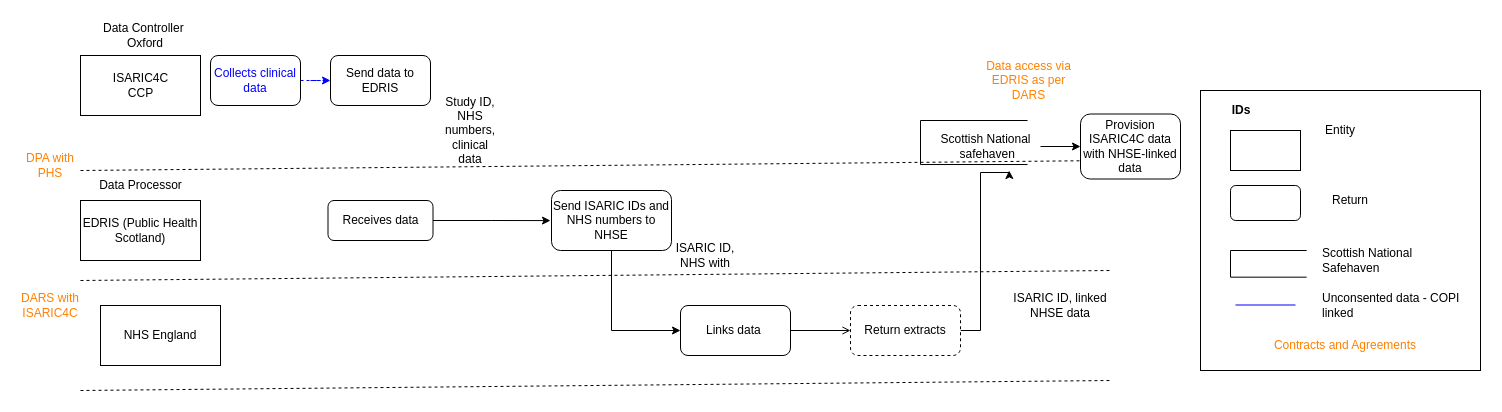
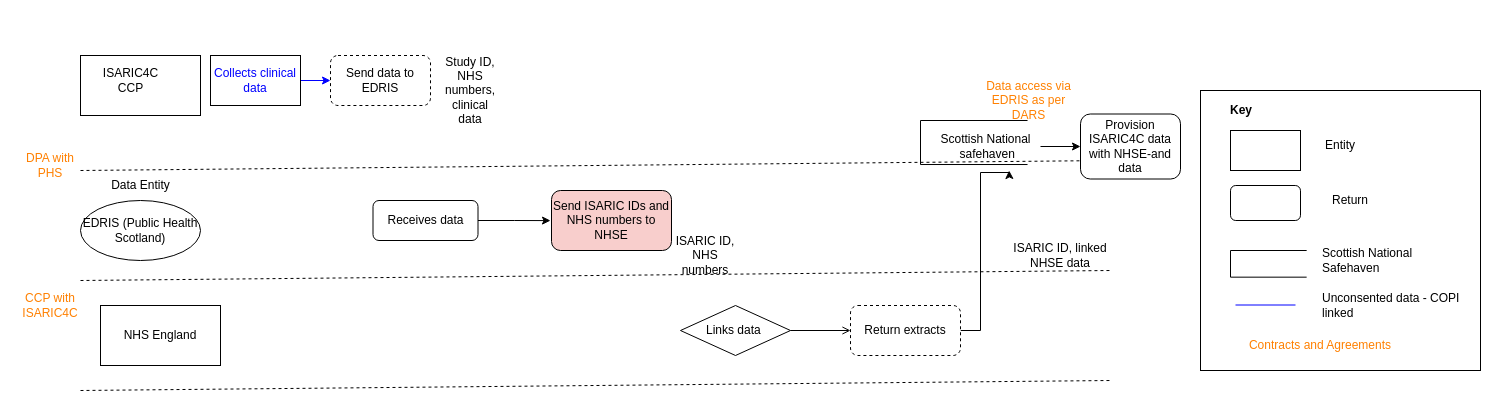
(146, 36) -> none
(256, 81) -> (256, 81)
(320, 81) -> (320, 81)
(381, 81) -> (381, 81)
(1029, 81) -> (1029, 101)
(141, 86) -> (131, 81)
(1242, 111) -> (1242, 111)
(471, 131) -> (471, 91)
(1341, 131) -> (1341, 146)
(1131, 147) -> (1131, 147)
(141, 186) -> (141, 186)
(381, 221) -> (426, 221)
(612, 221) -> (612, 221)
(141, 231) -> (141, 231)
(706, 256) -> (706, 256)
(51, 306) -> (51, 306)
(1061, 306) -> (1061, 256)
(612, 322) -> none
(736, 331) -> (736, 331)
(1346, 346) -> (1321, 346)
